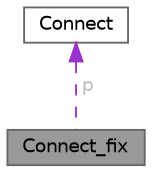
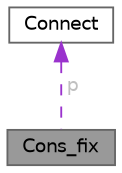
(76, 148) -> (61, 148)
